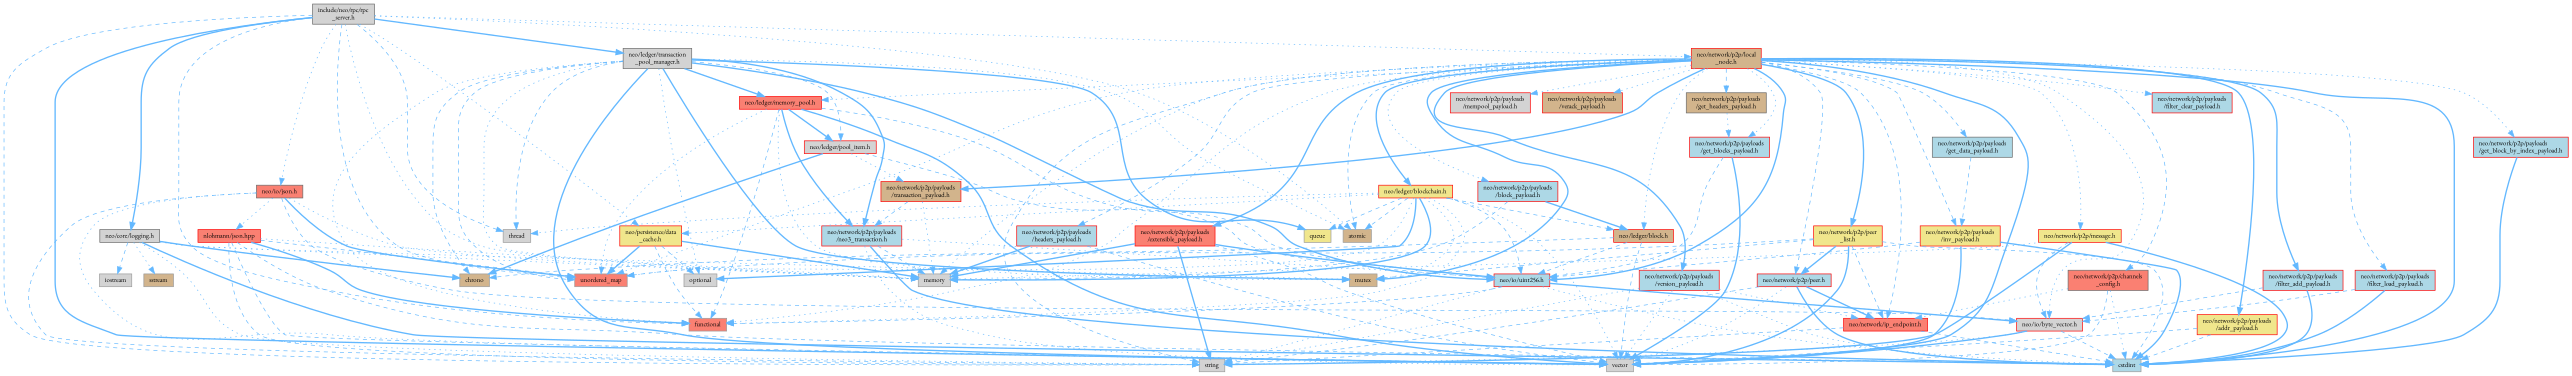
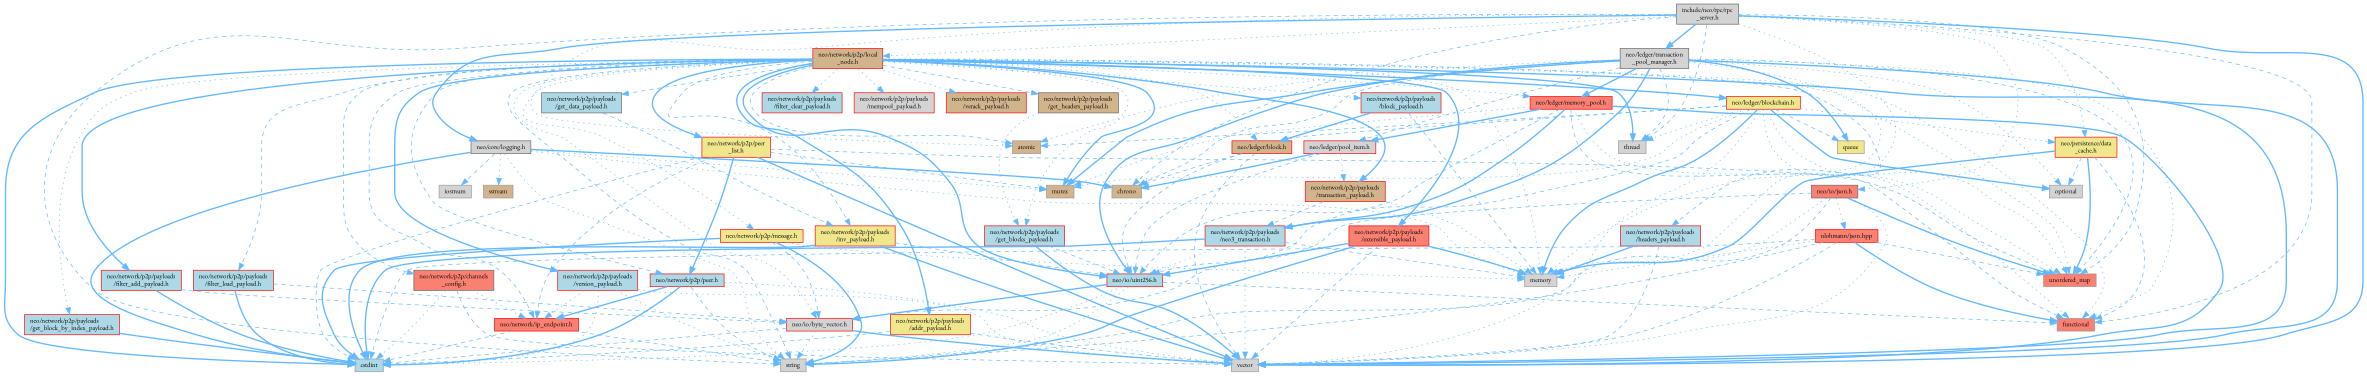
none -> (1409, 59)
none -> (1274, 67)
